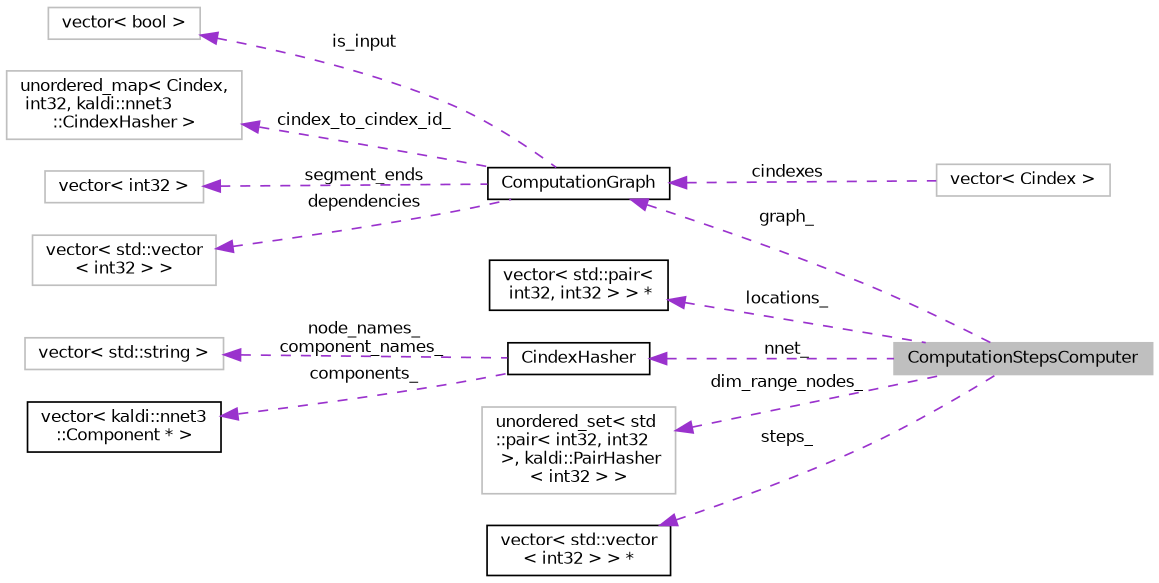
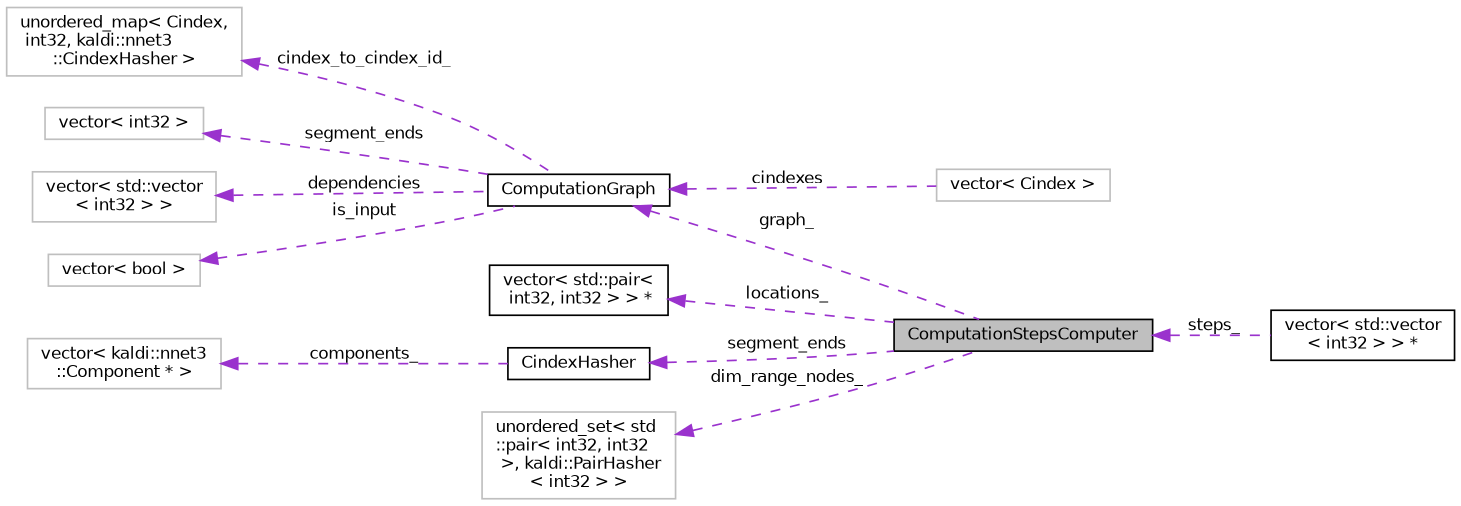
(785, 349) -> (785, 344)
(124, 354) -> none
(1023, 359) -> (1023, 335)
(124, 427) -> (124, 364)
(841, 457) -> (1220, 335)
